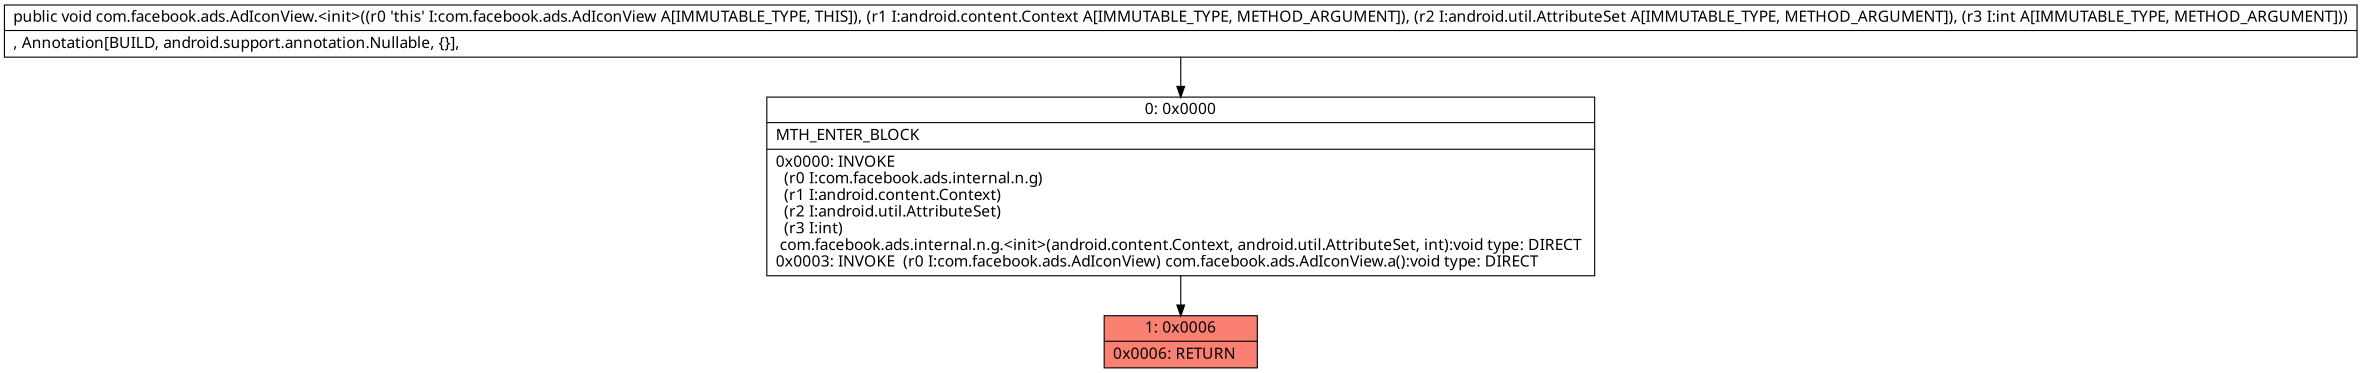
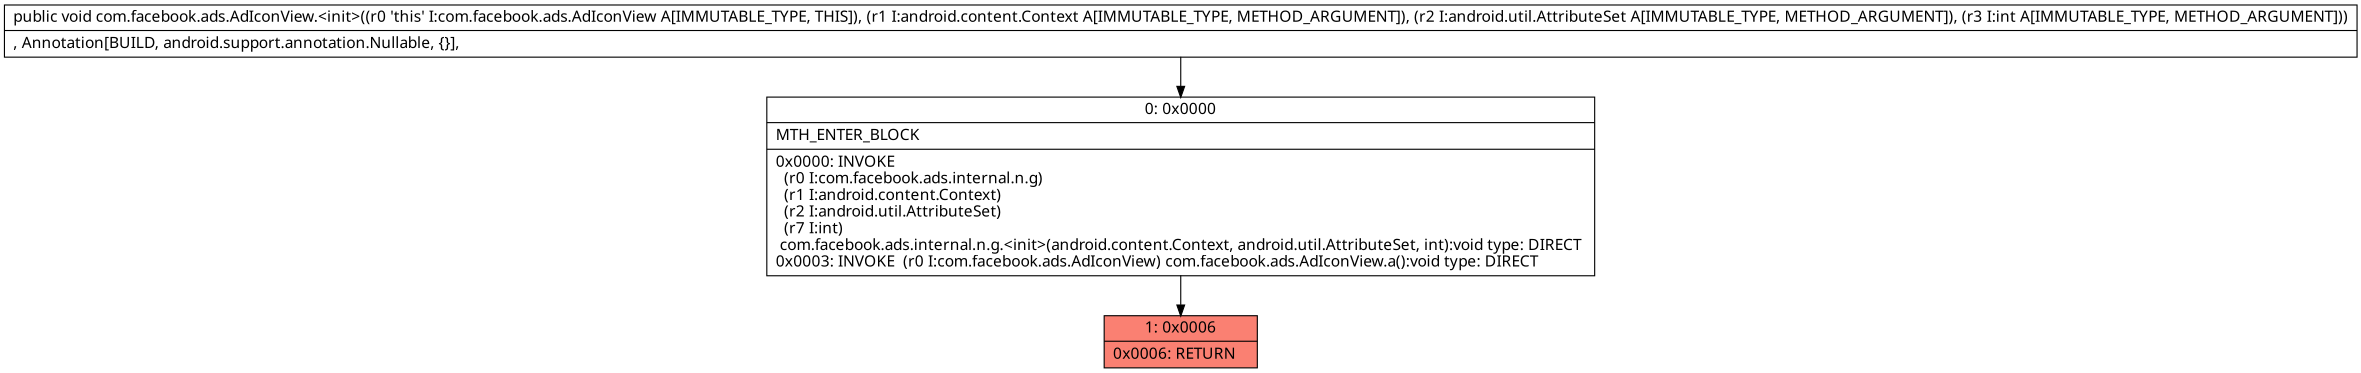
(810, 229) -> (810, 229)
